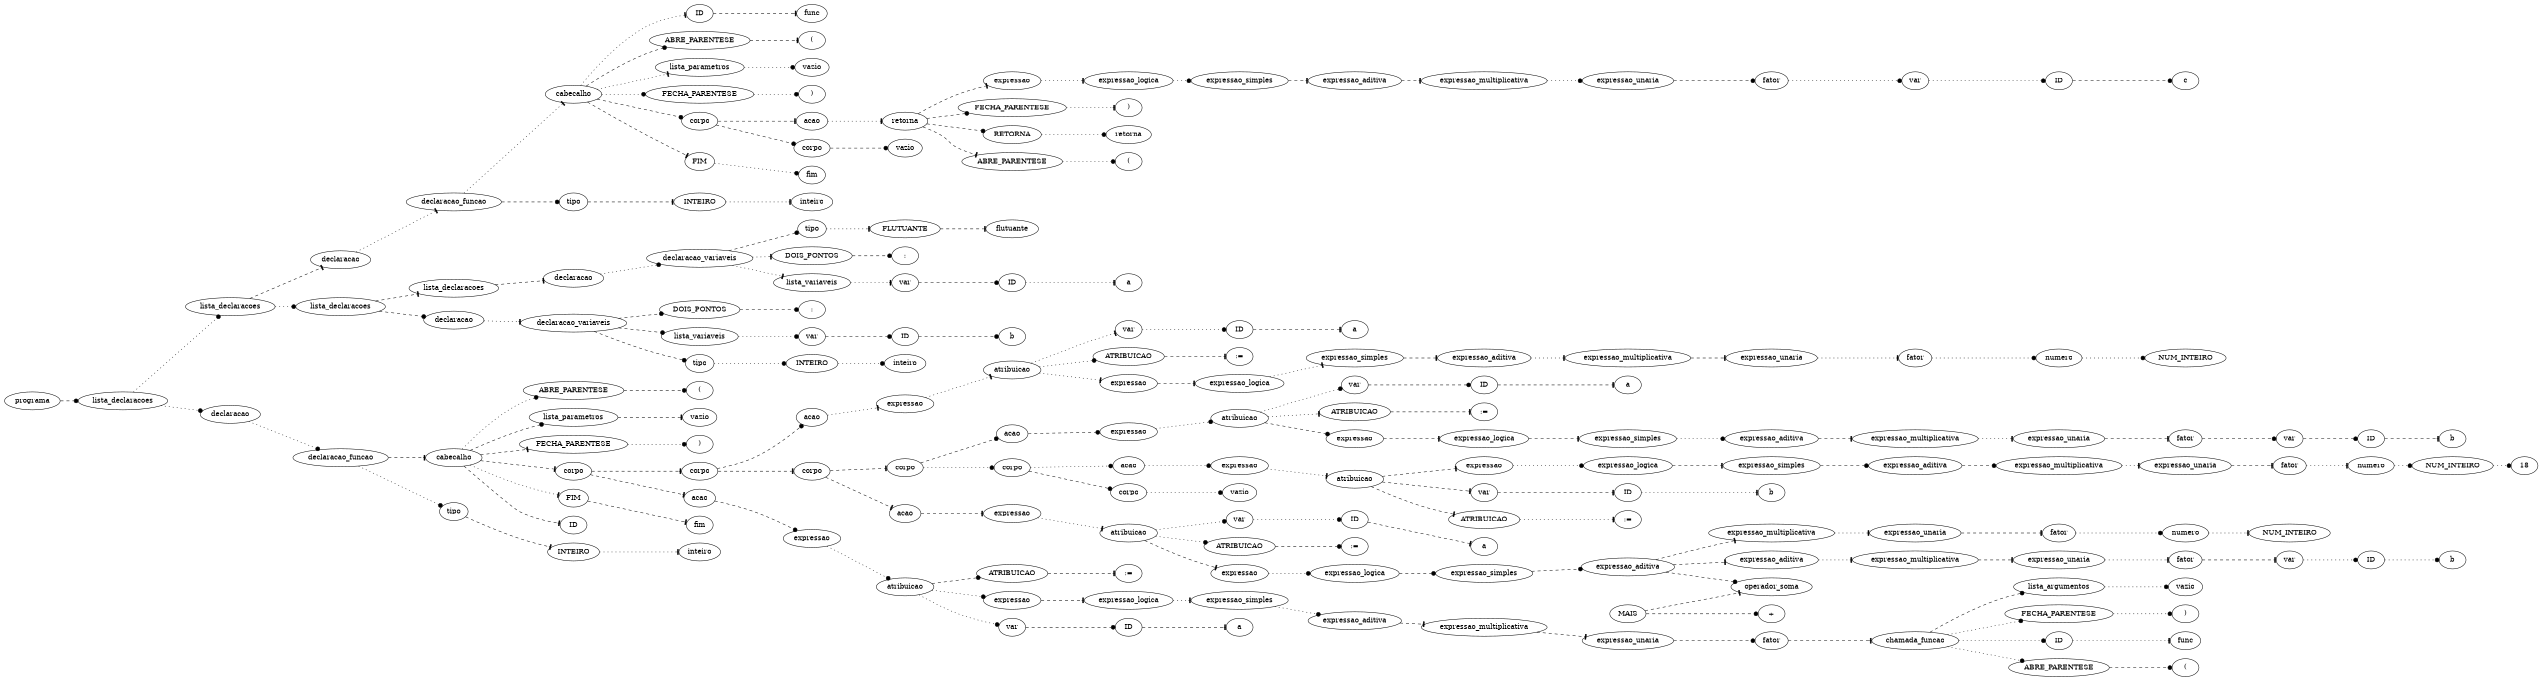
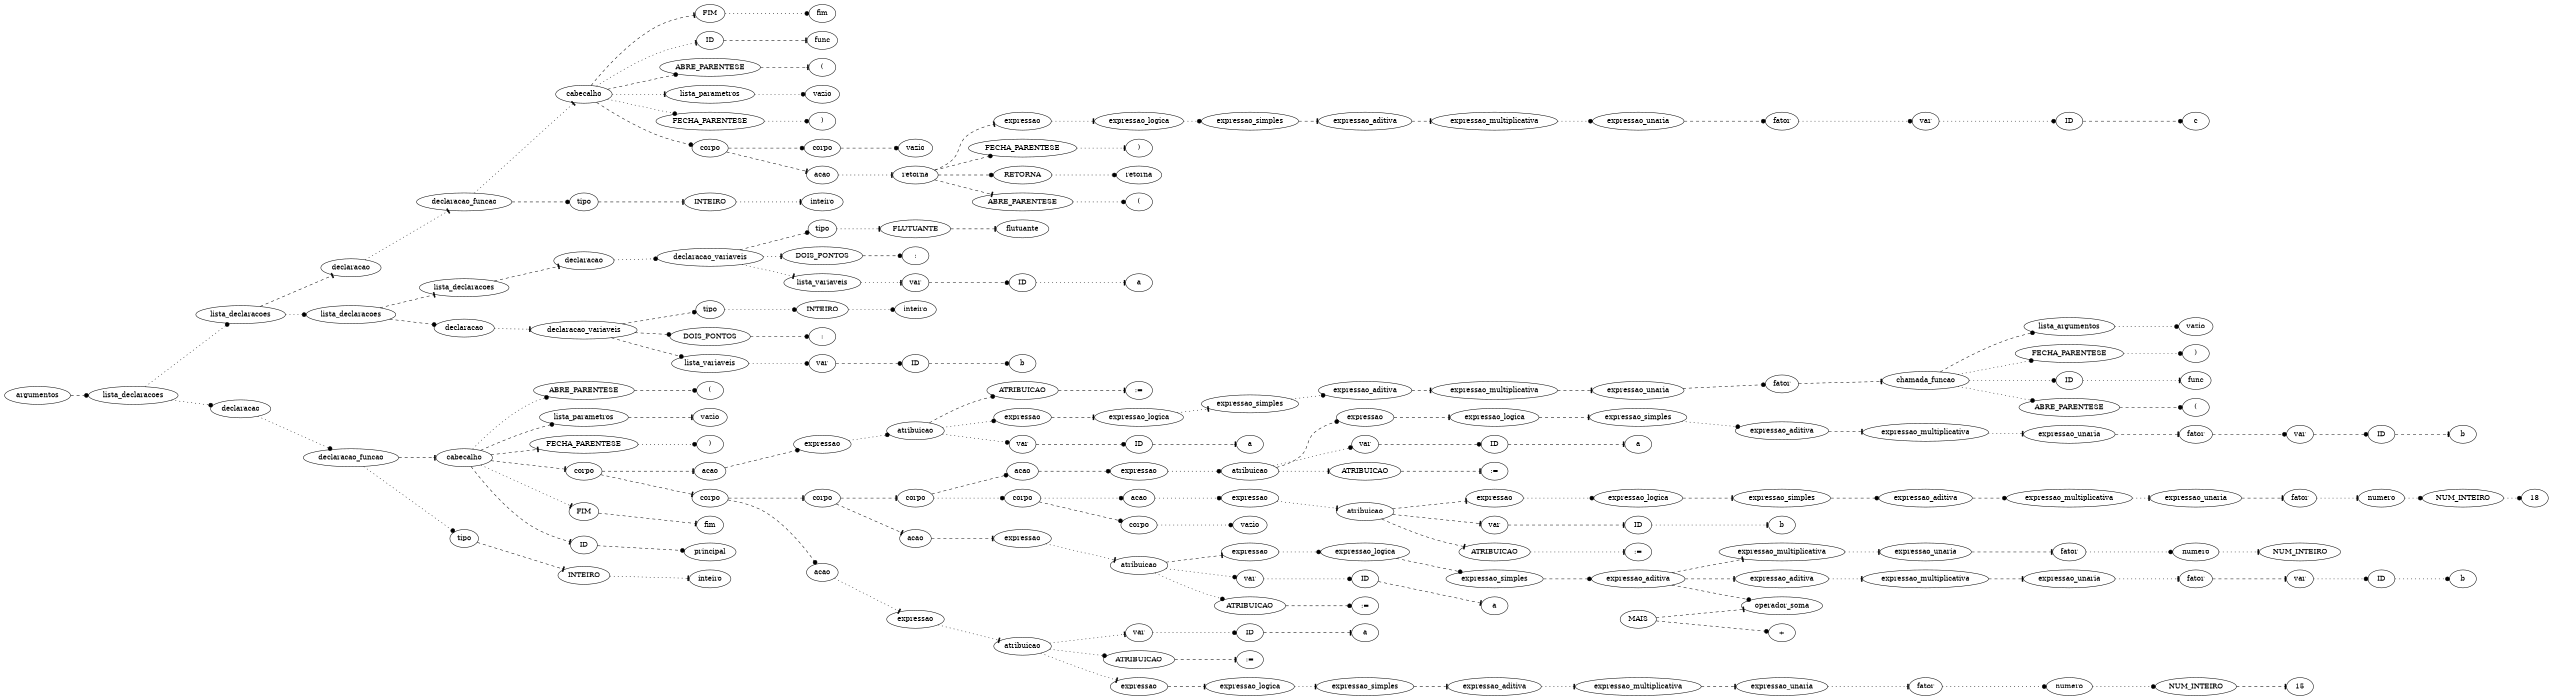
(32, 401) -> (38, 395)
none -> (710, 552)
none -> (2300, 687)
